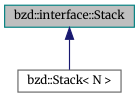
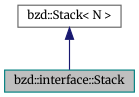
(70, 55) -> (70, 55)
